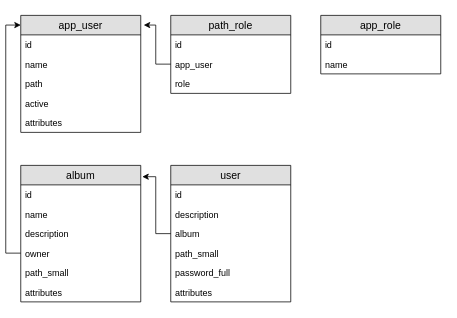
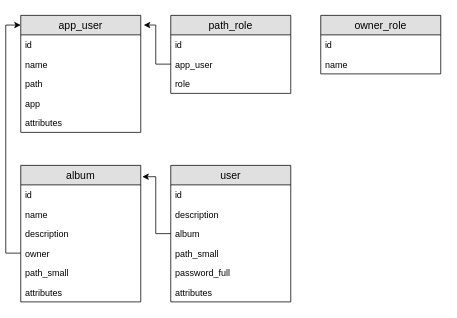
(380, 26) -> (380, 26)
(39, 104) -> (32, 104)
